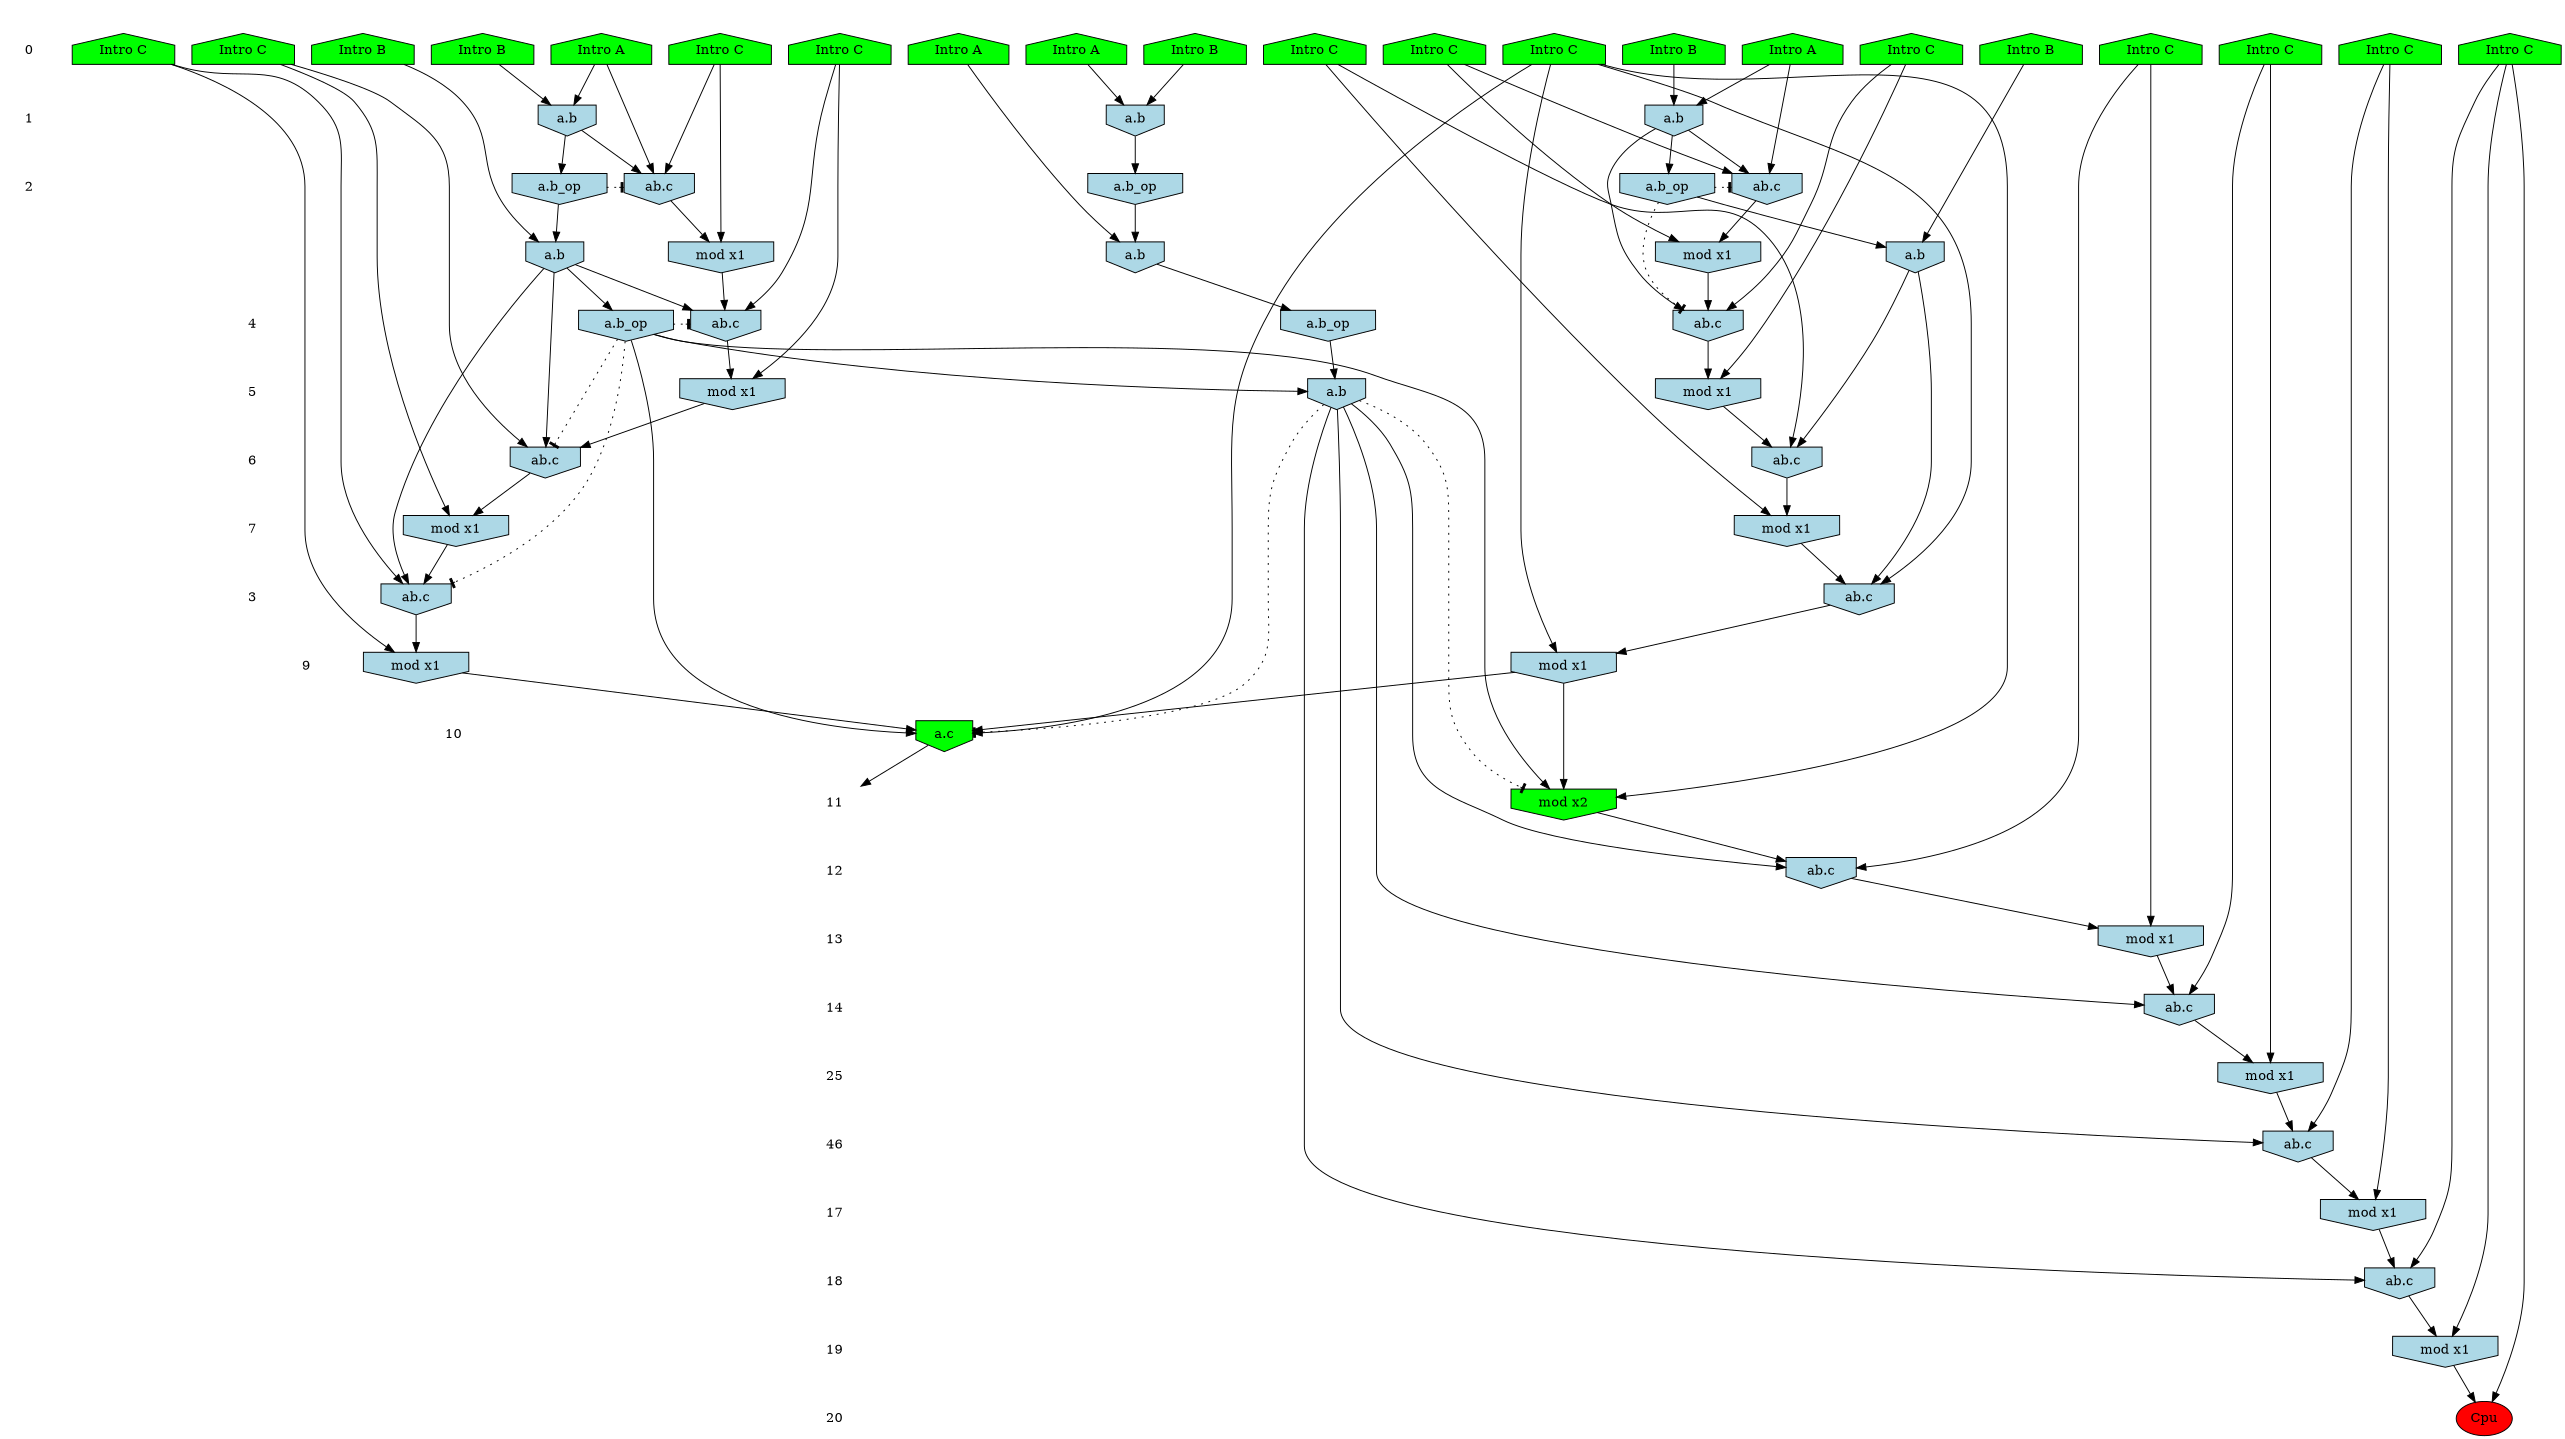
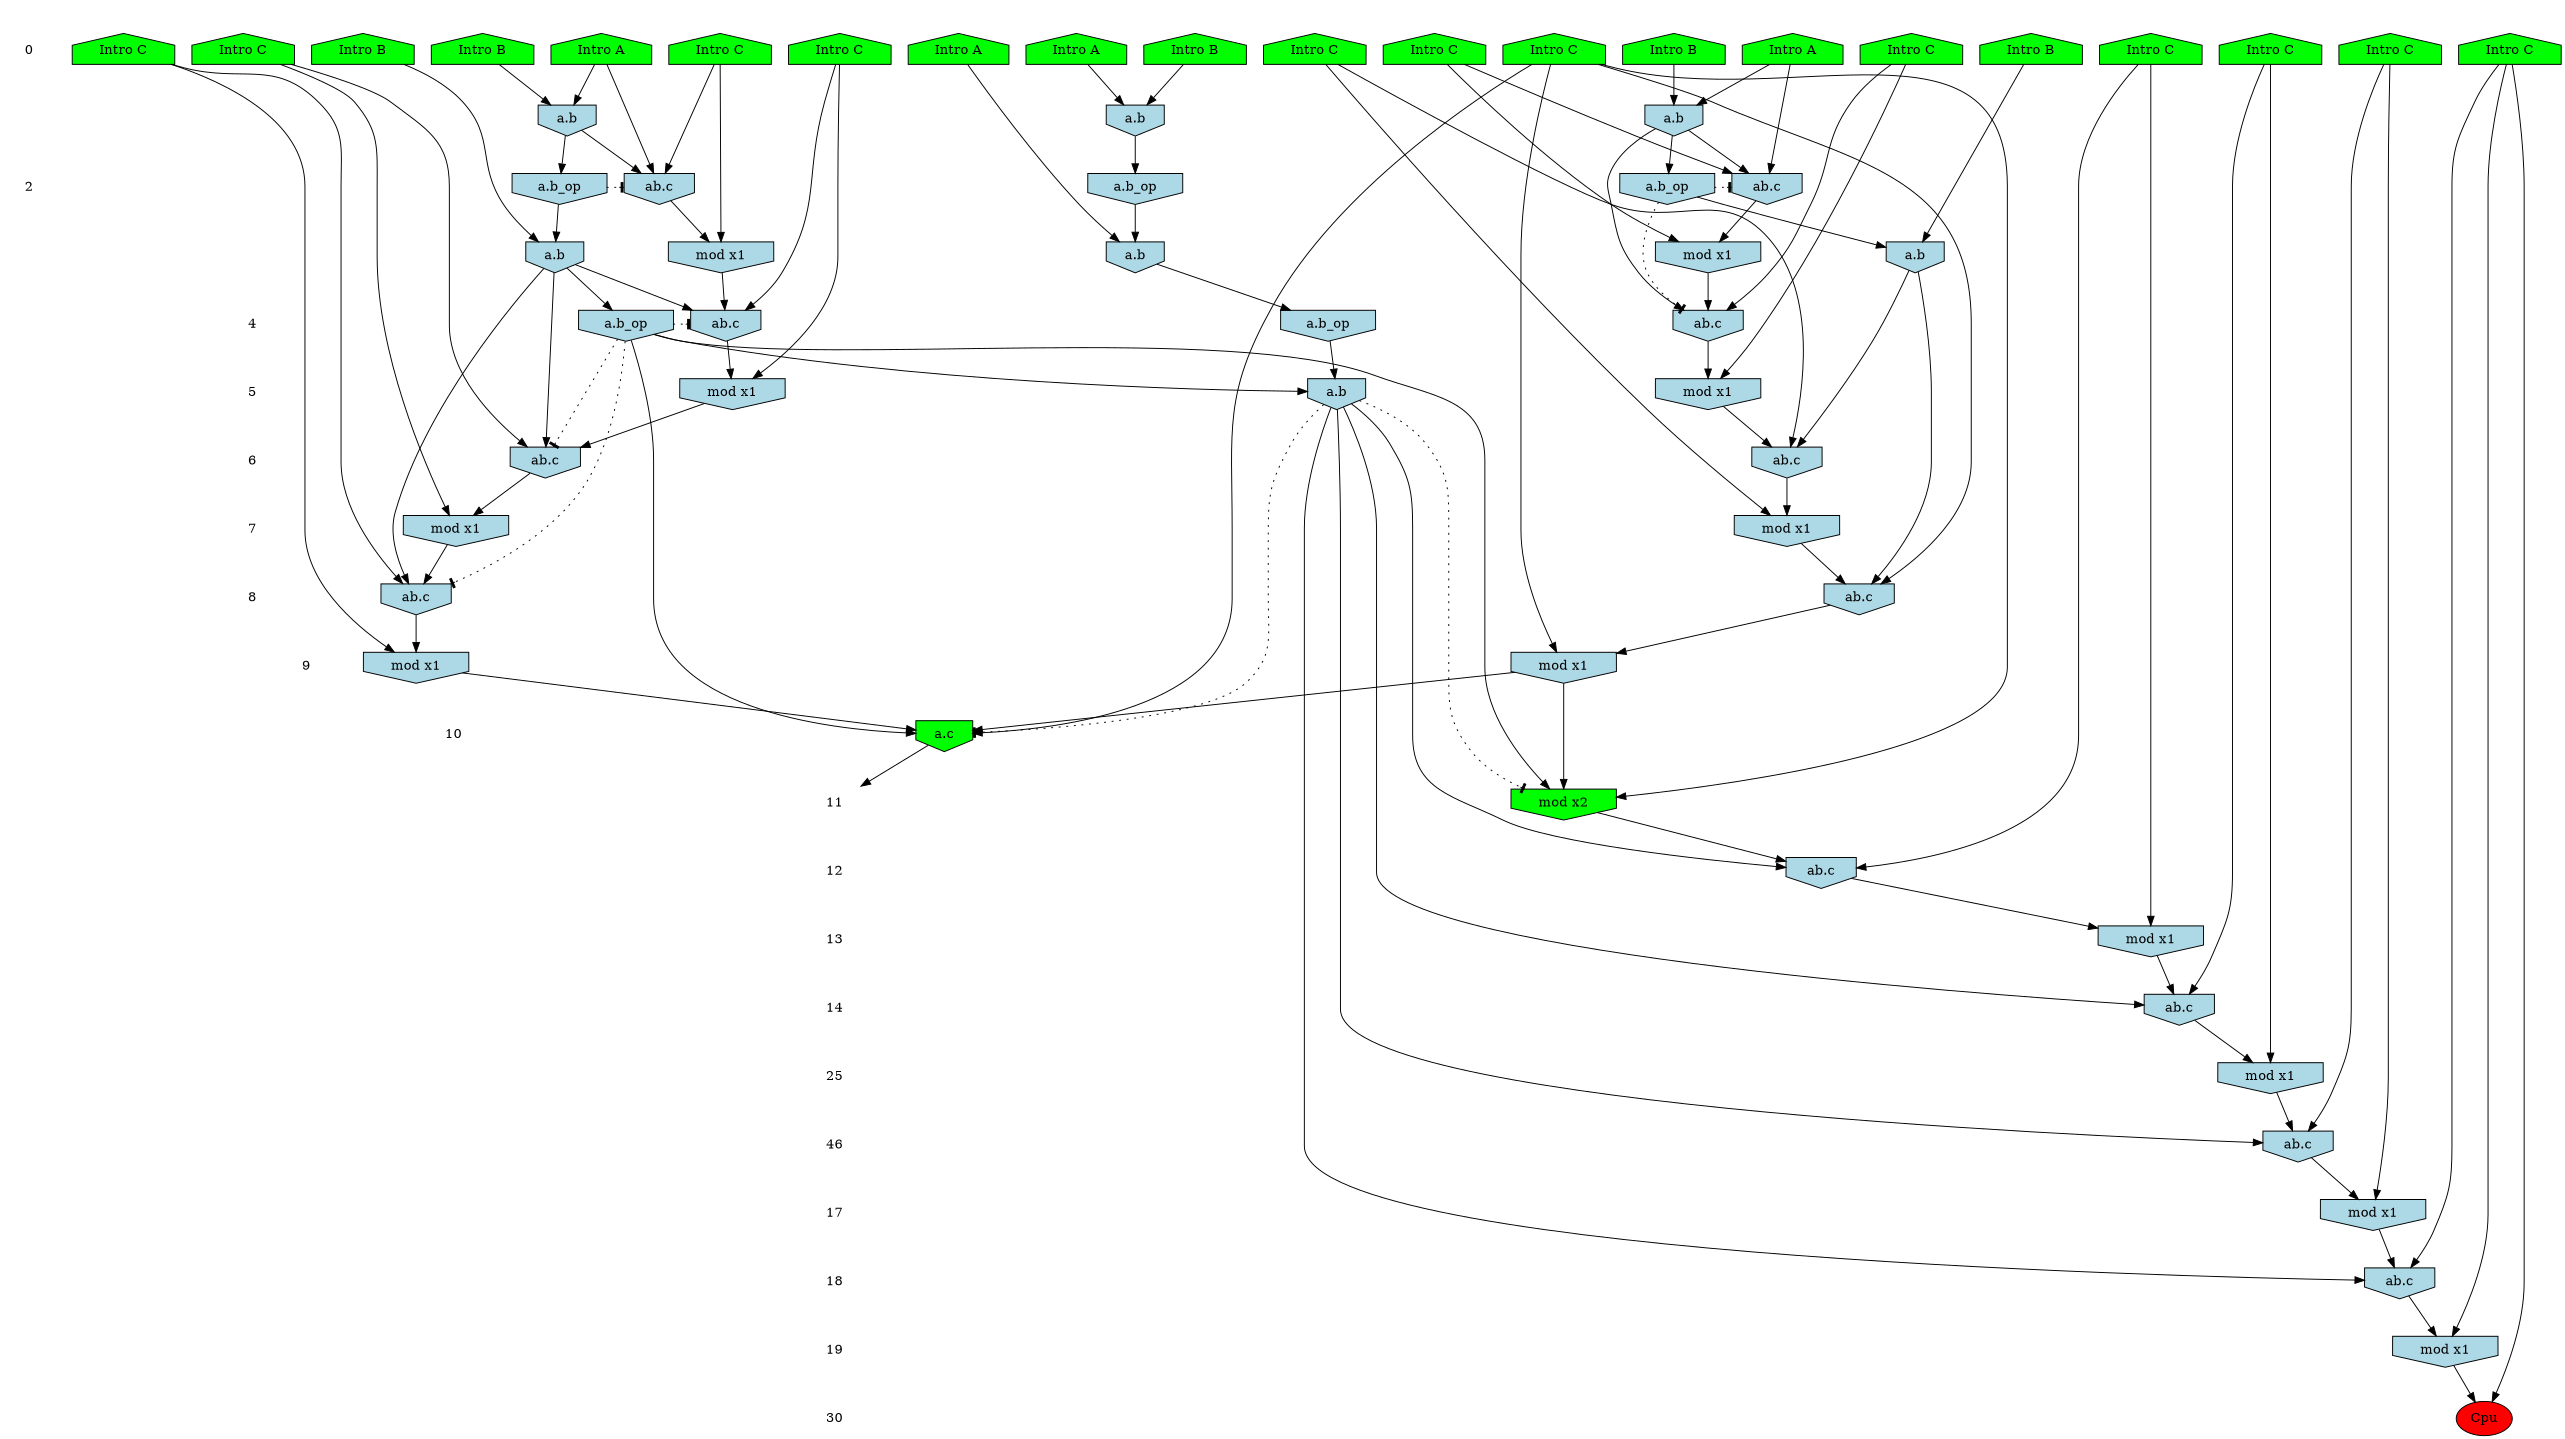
(29, 119) -> none
(253, 598) -> (253, 598)
(835, 1419) -> (835, 1419)
